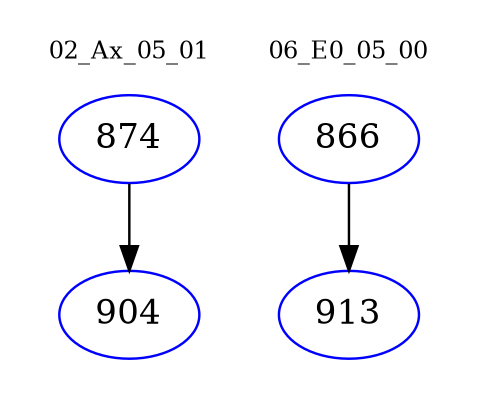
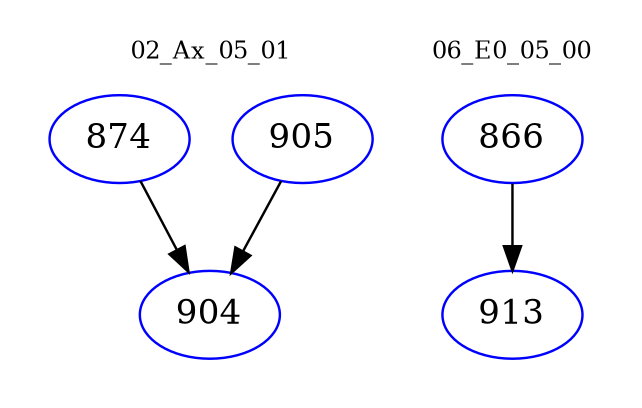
none -> (303, 139)
